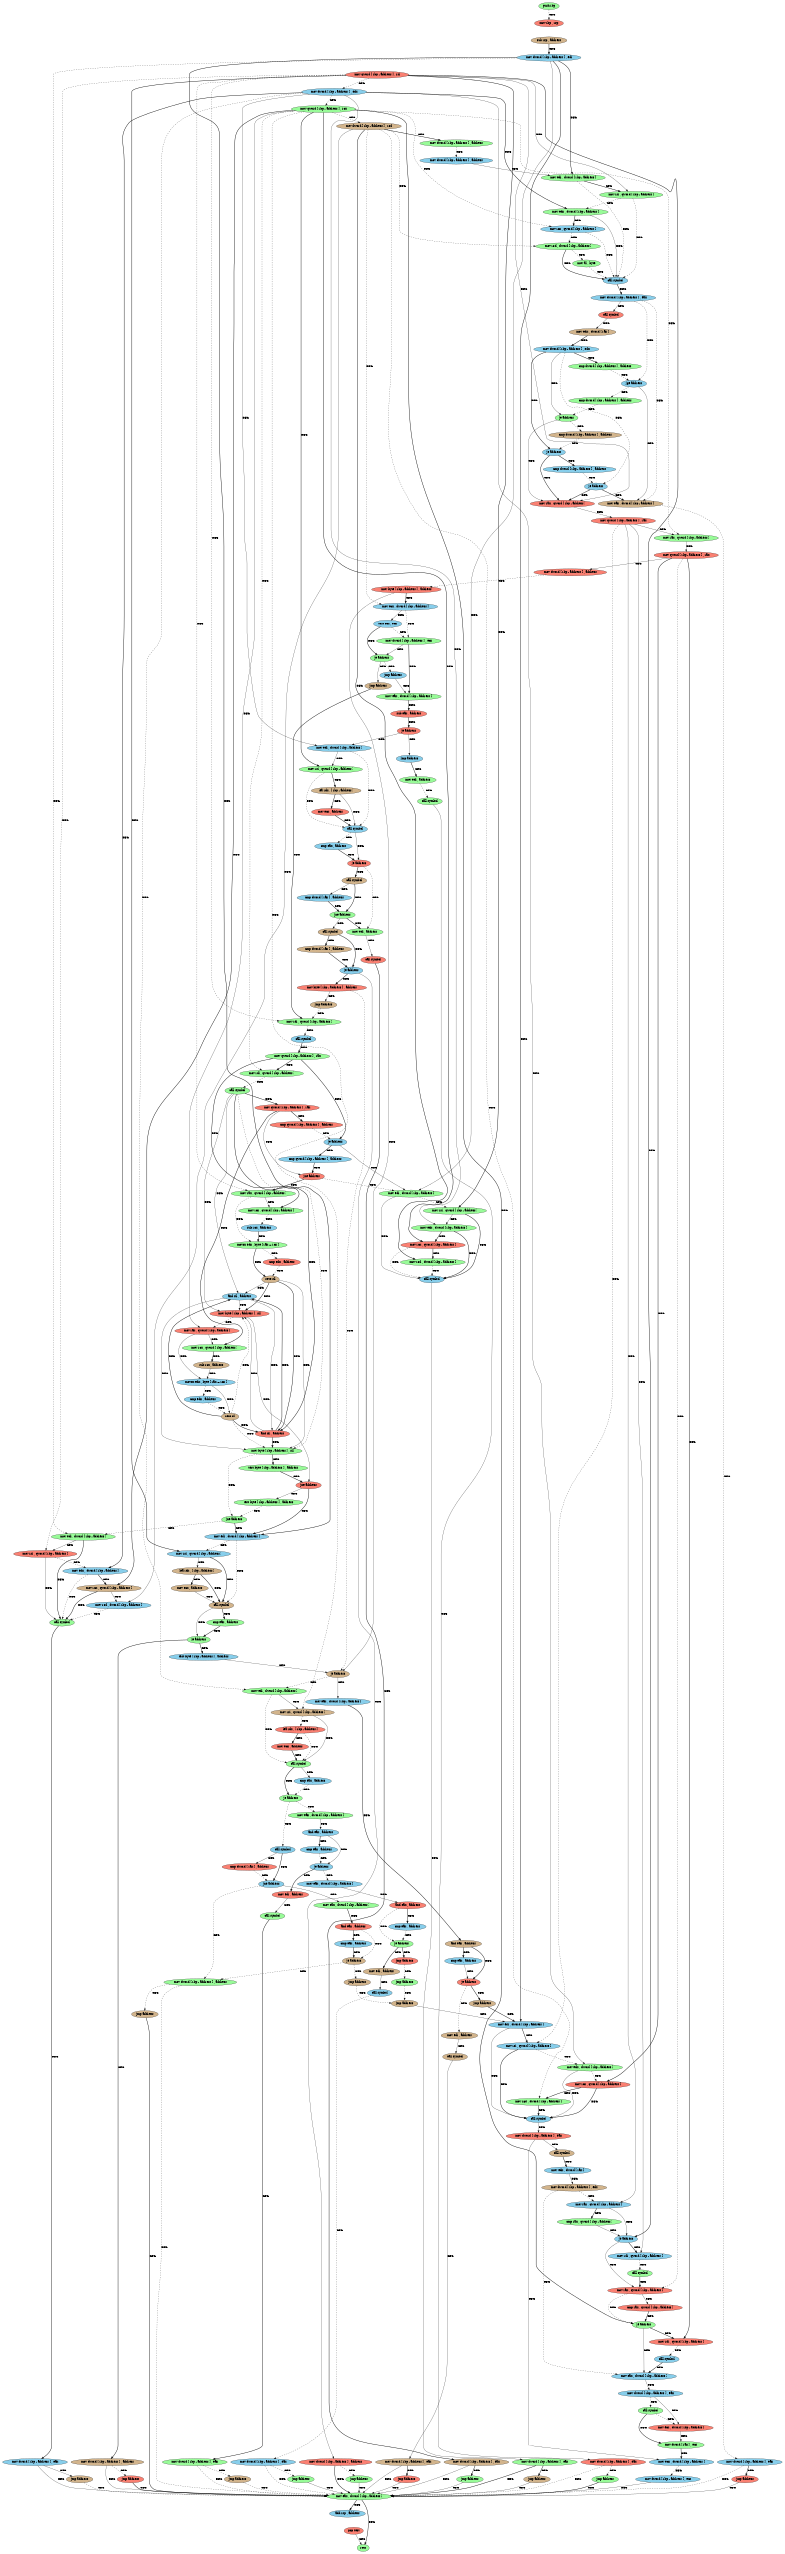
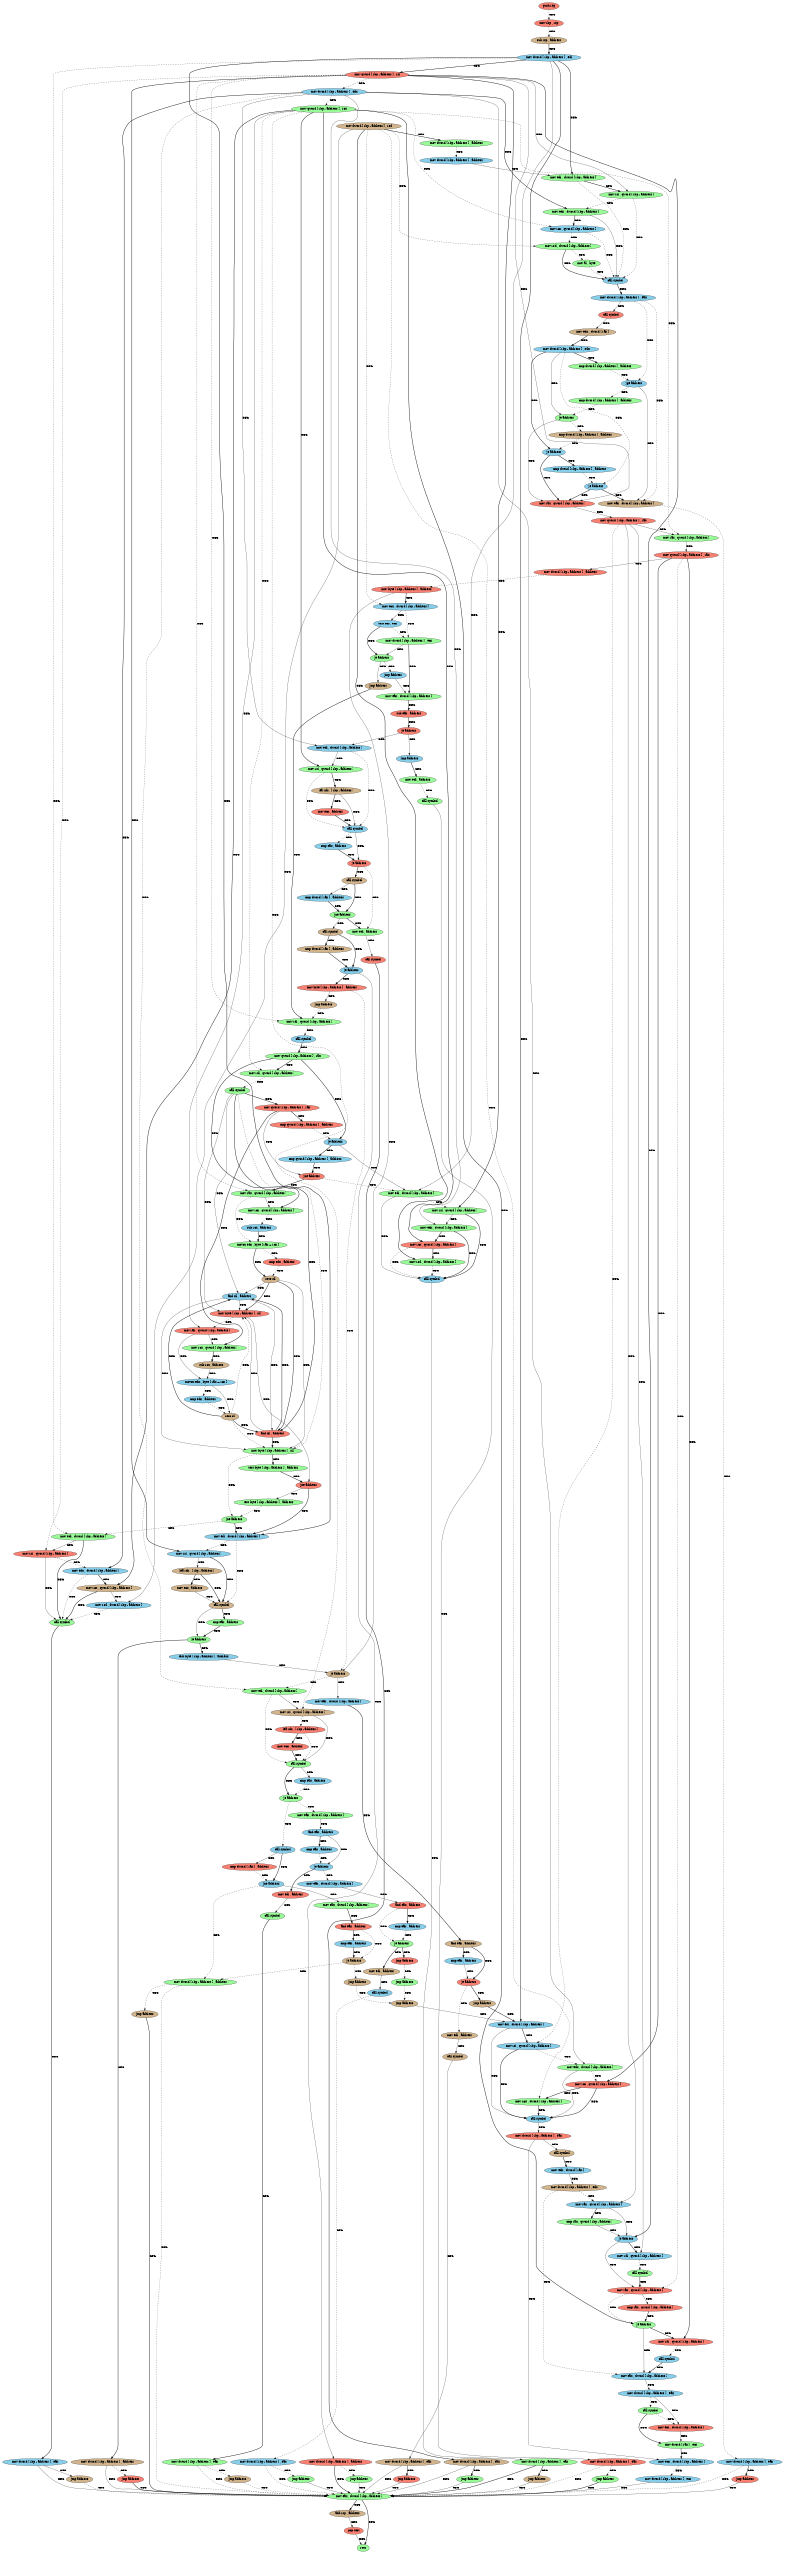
(549, 6) -> (549, 6)
none -> (549, 31)
none -> (464, 66)
(345, 117) -> none
(347, 2514) -> (347, 2514)
none -> (350, 2521)
(362, 2539) -> (362, 2539)
